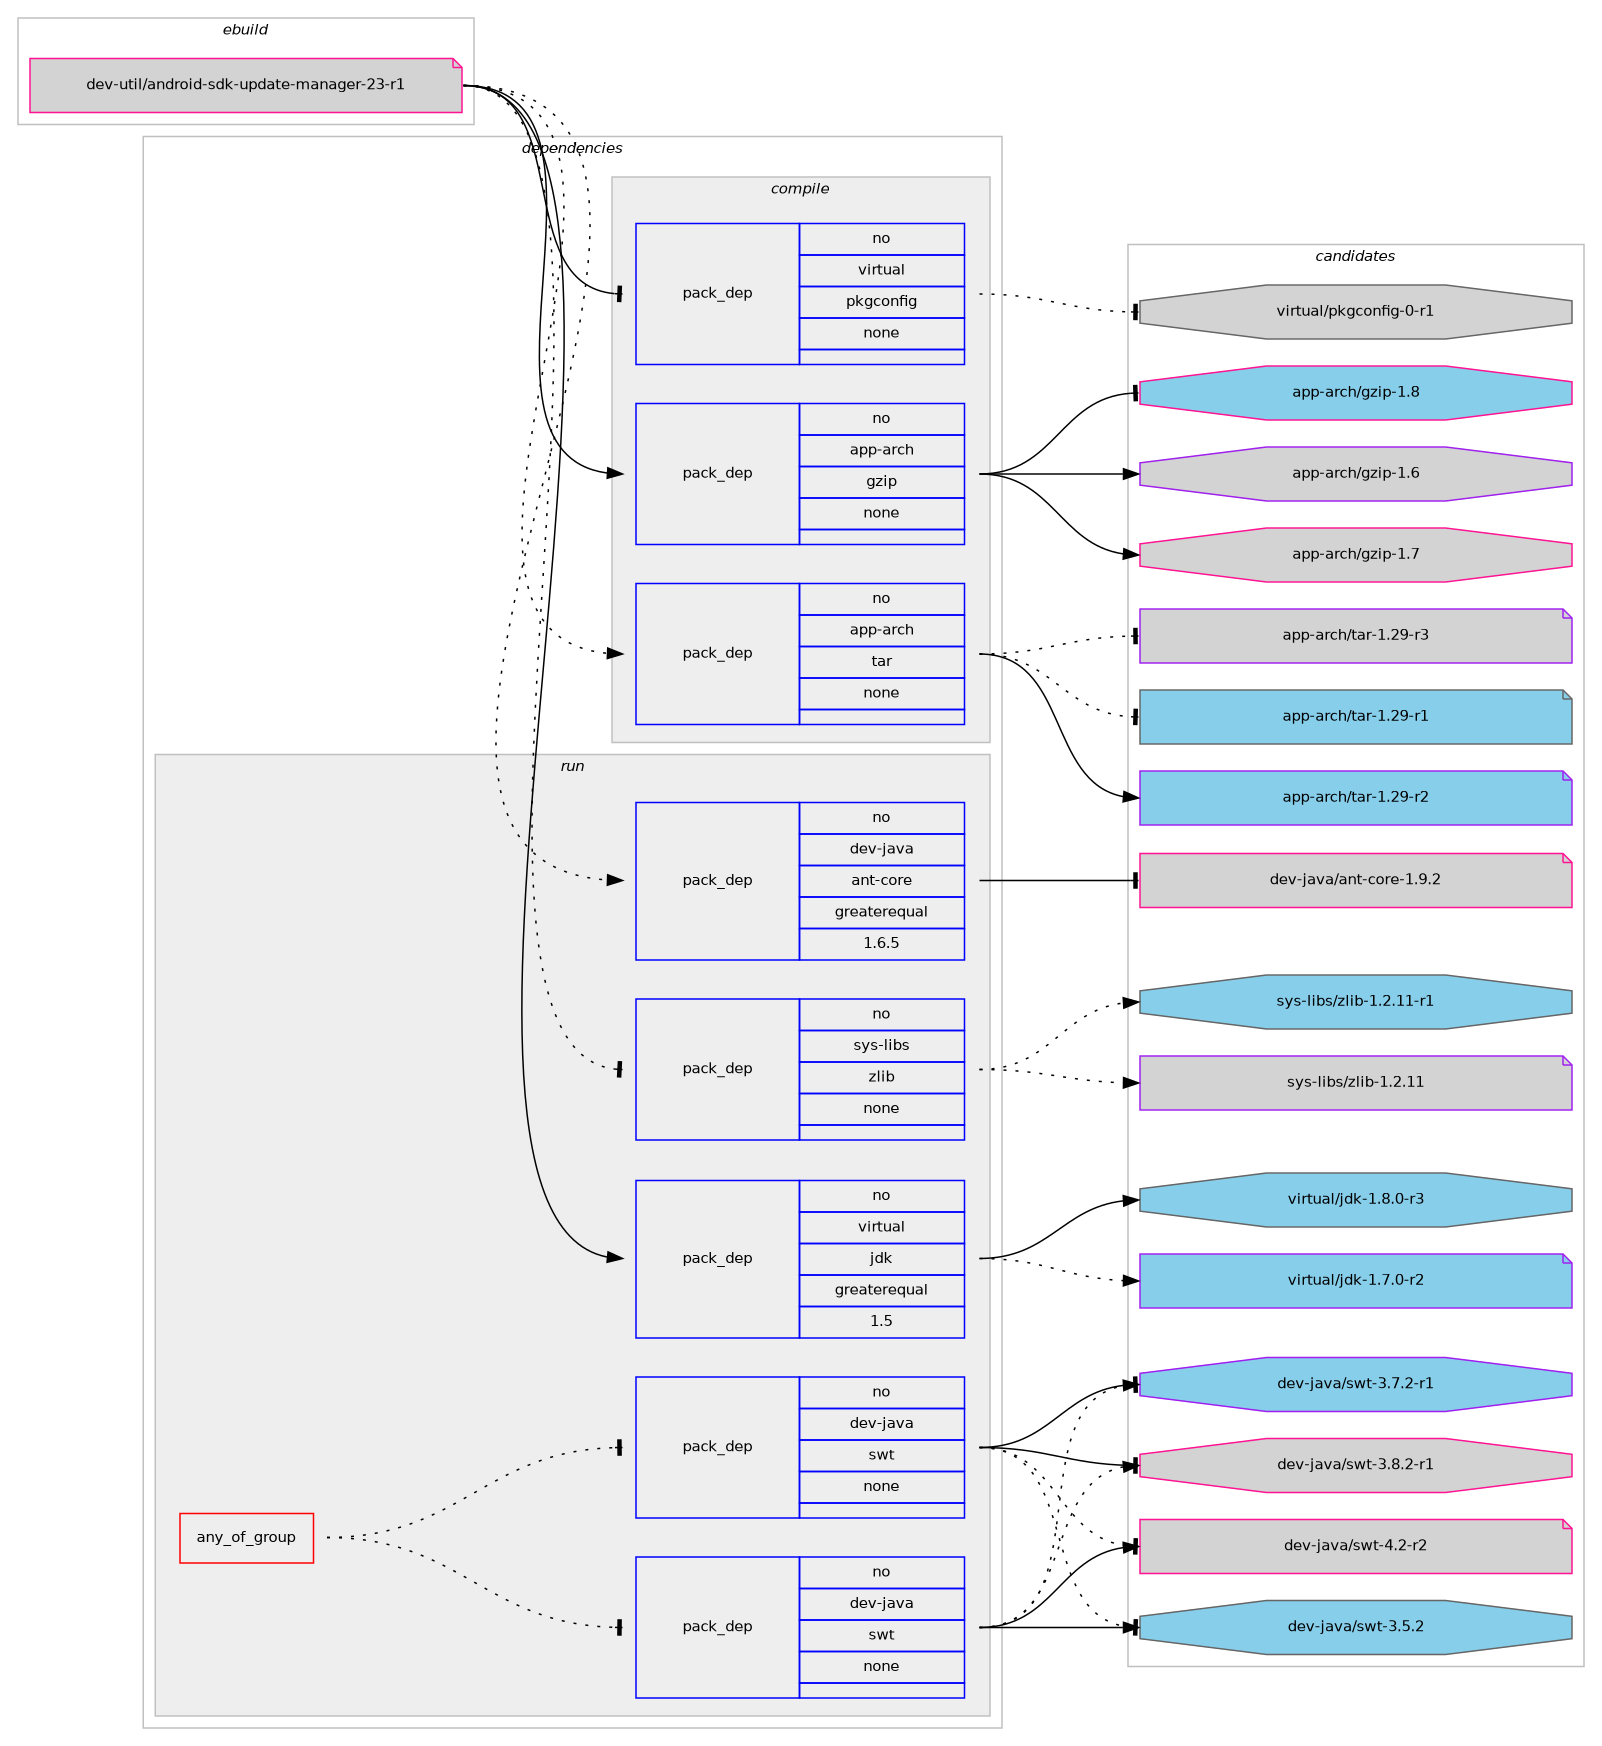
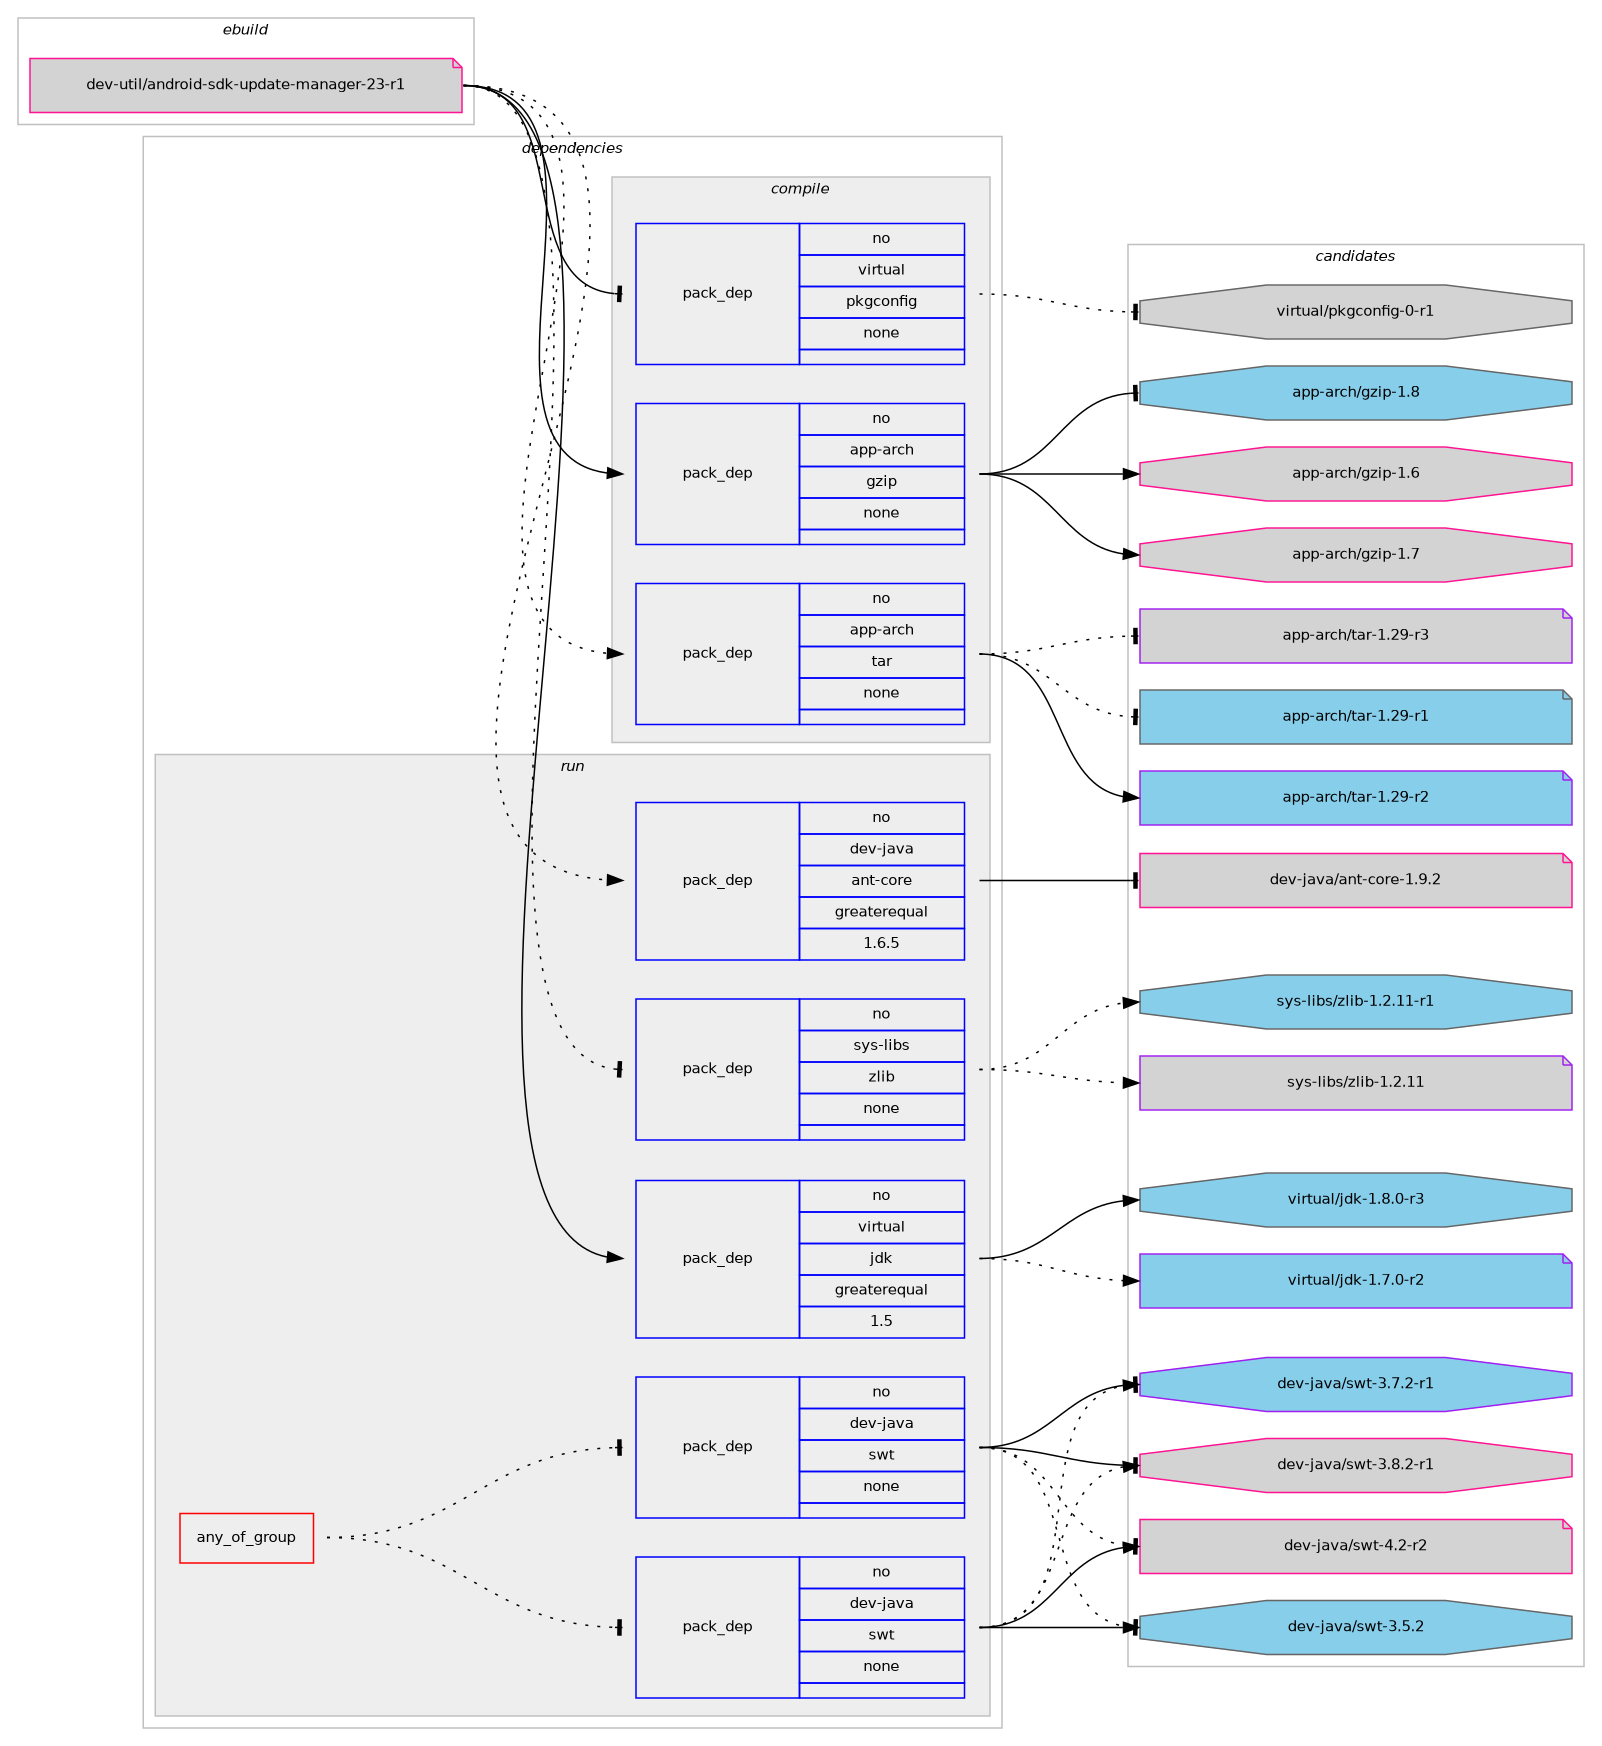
(1356, 393) -> (1356, 393)
(1356, 474) -> (1356, 474)
